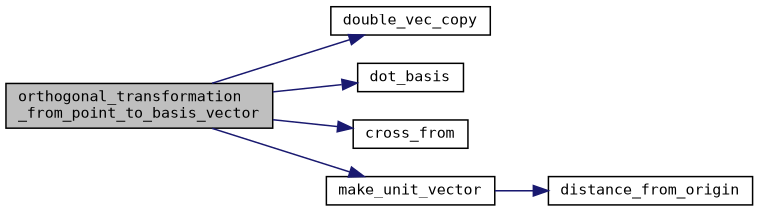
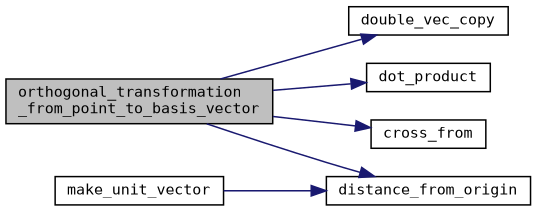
(411, 77) -> (428, 77)
(281, 150) -> (283, 149)
